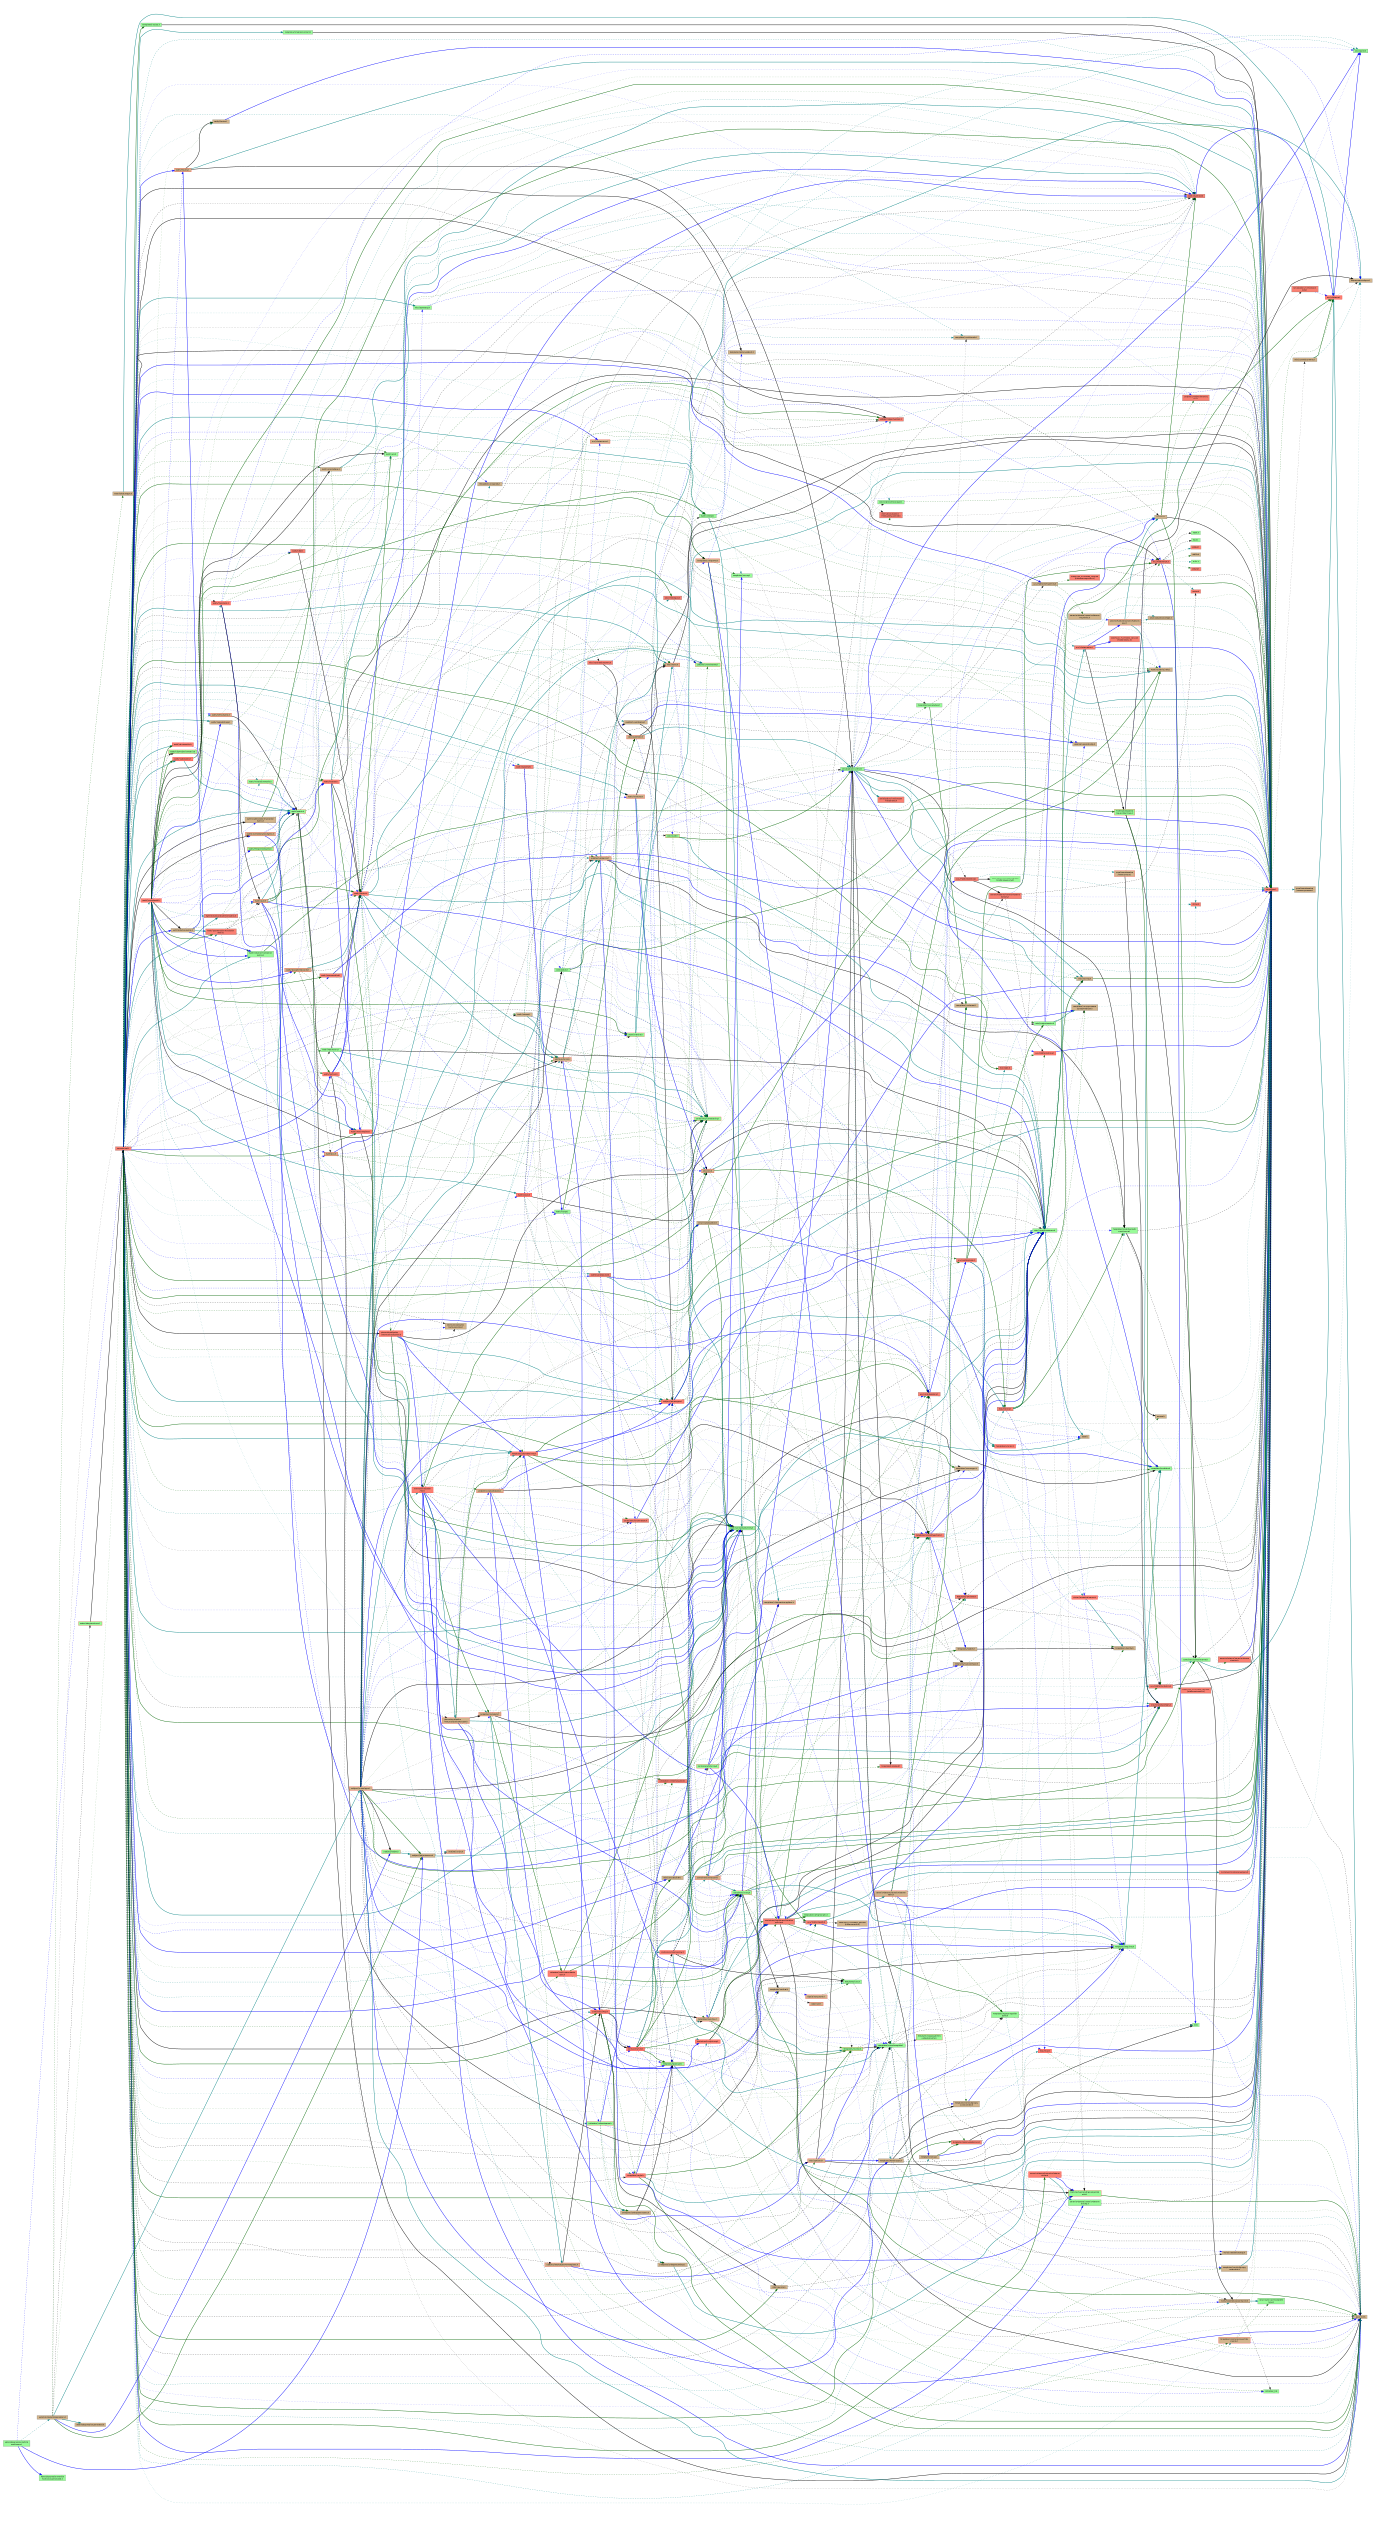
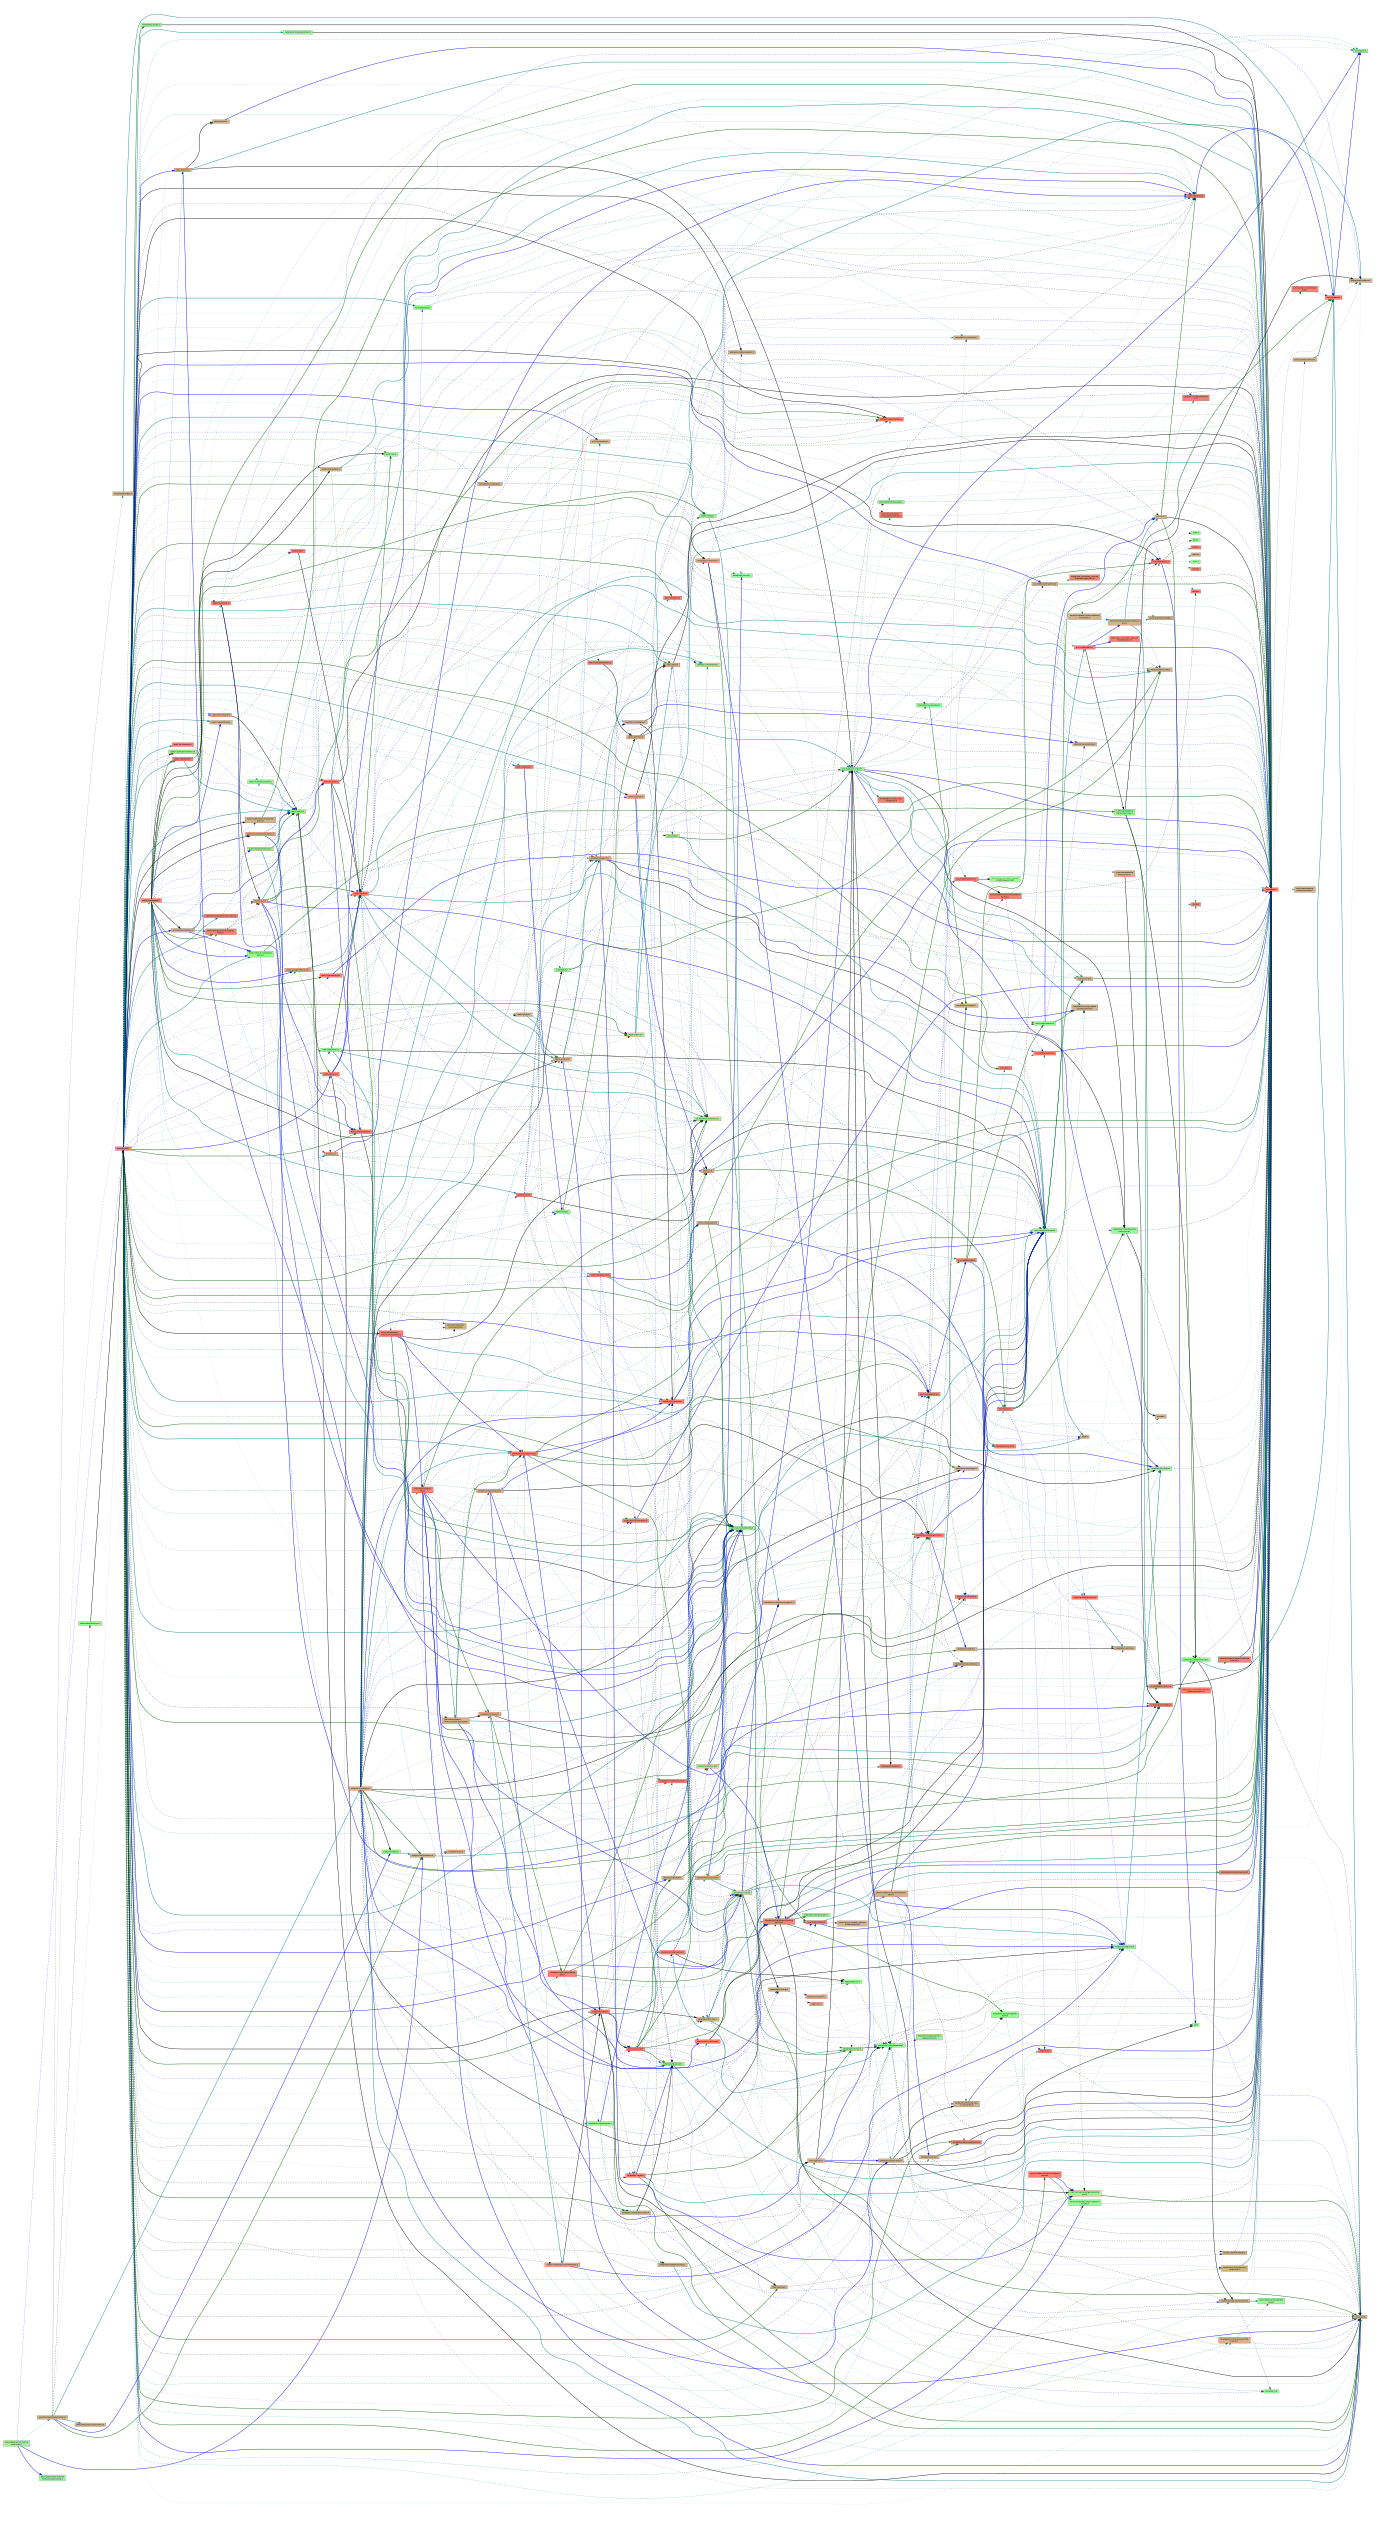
(156, 822) -> none
